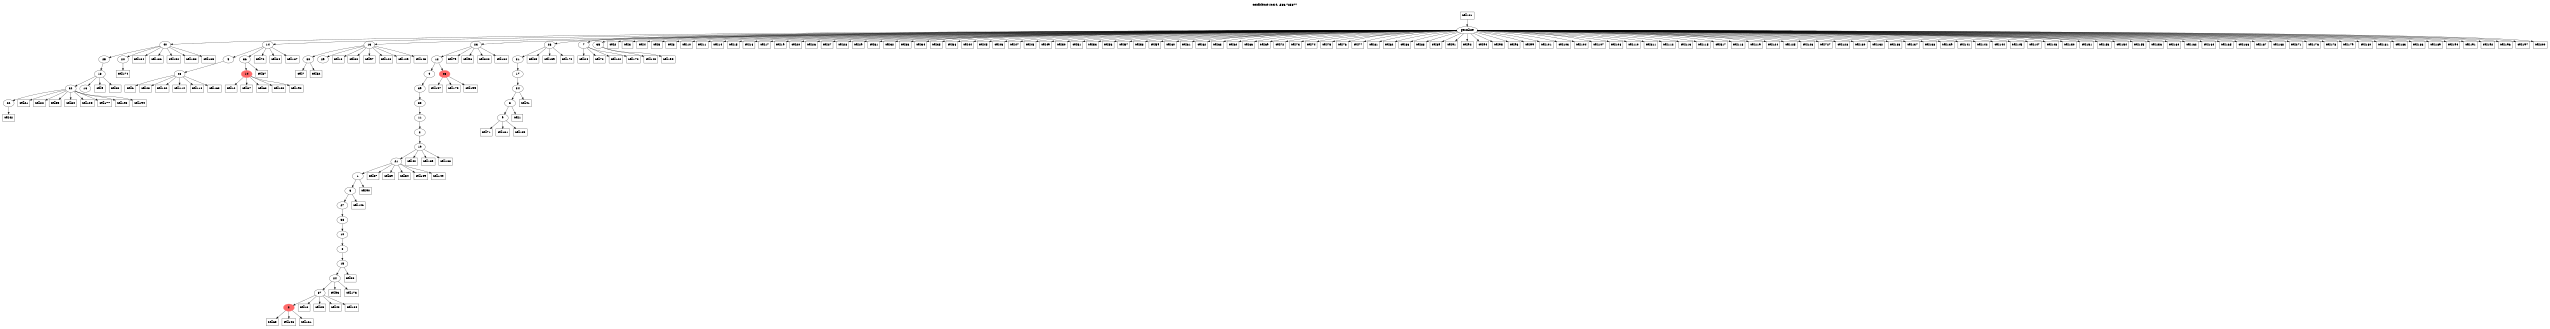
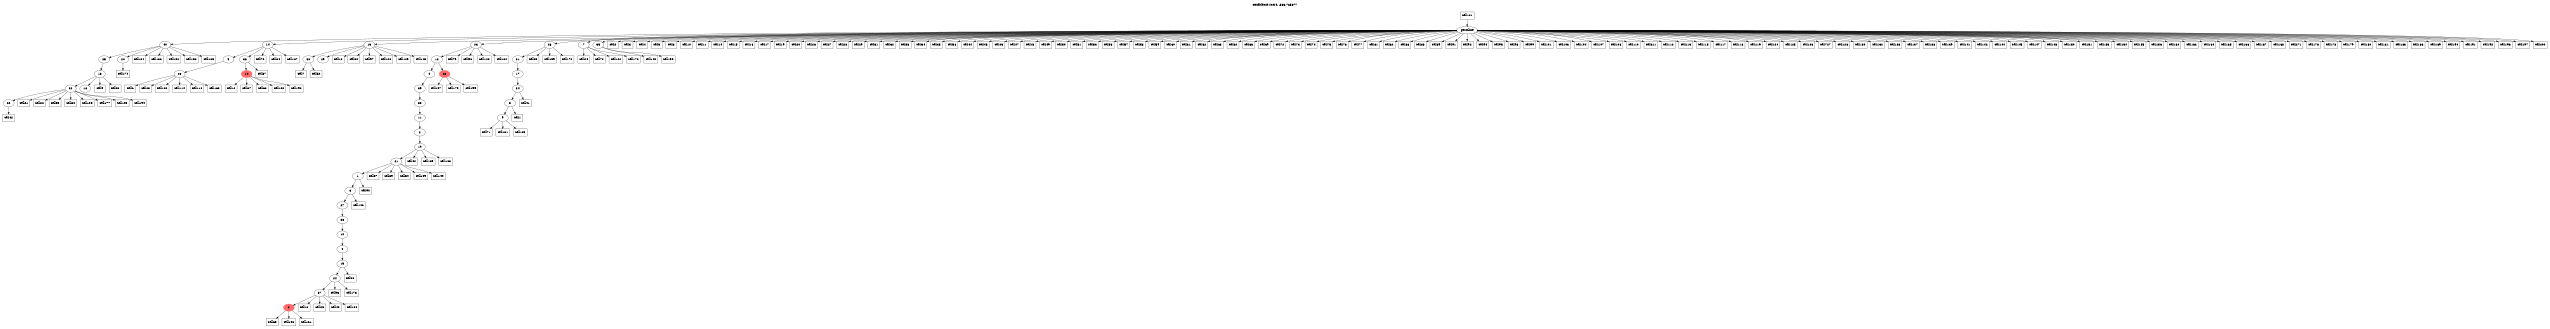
(1721, 45) -> (1721, 45)
(484, 59) -> (484, 59)
